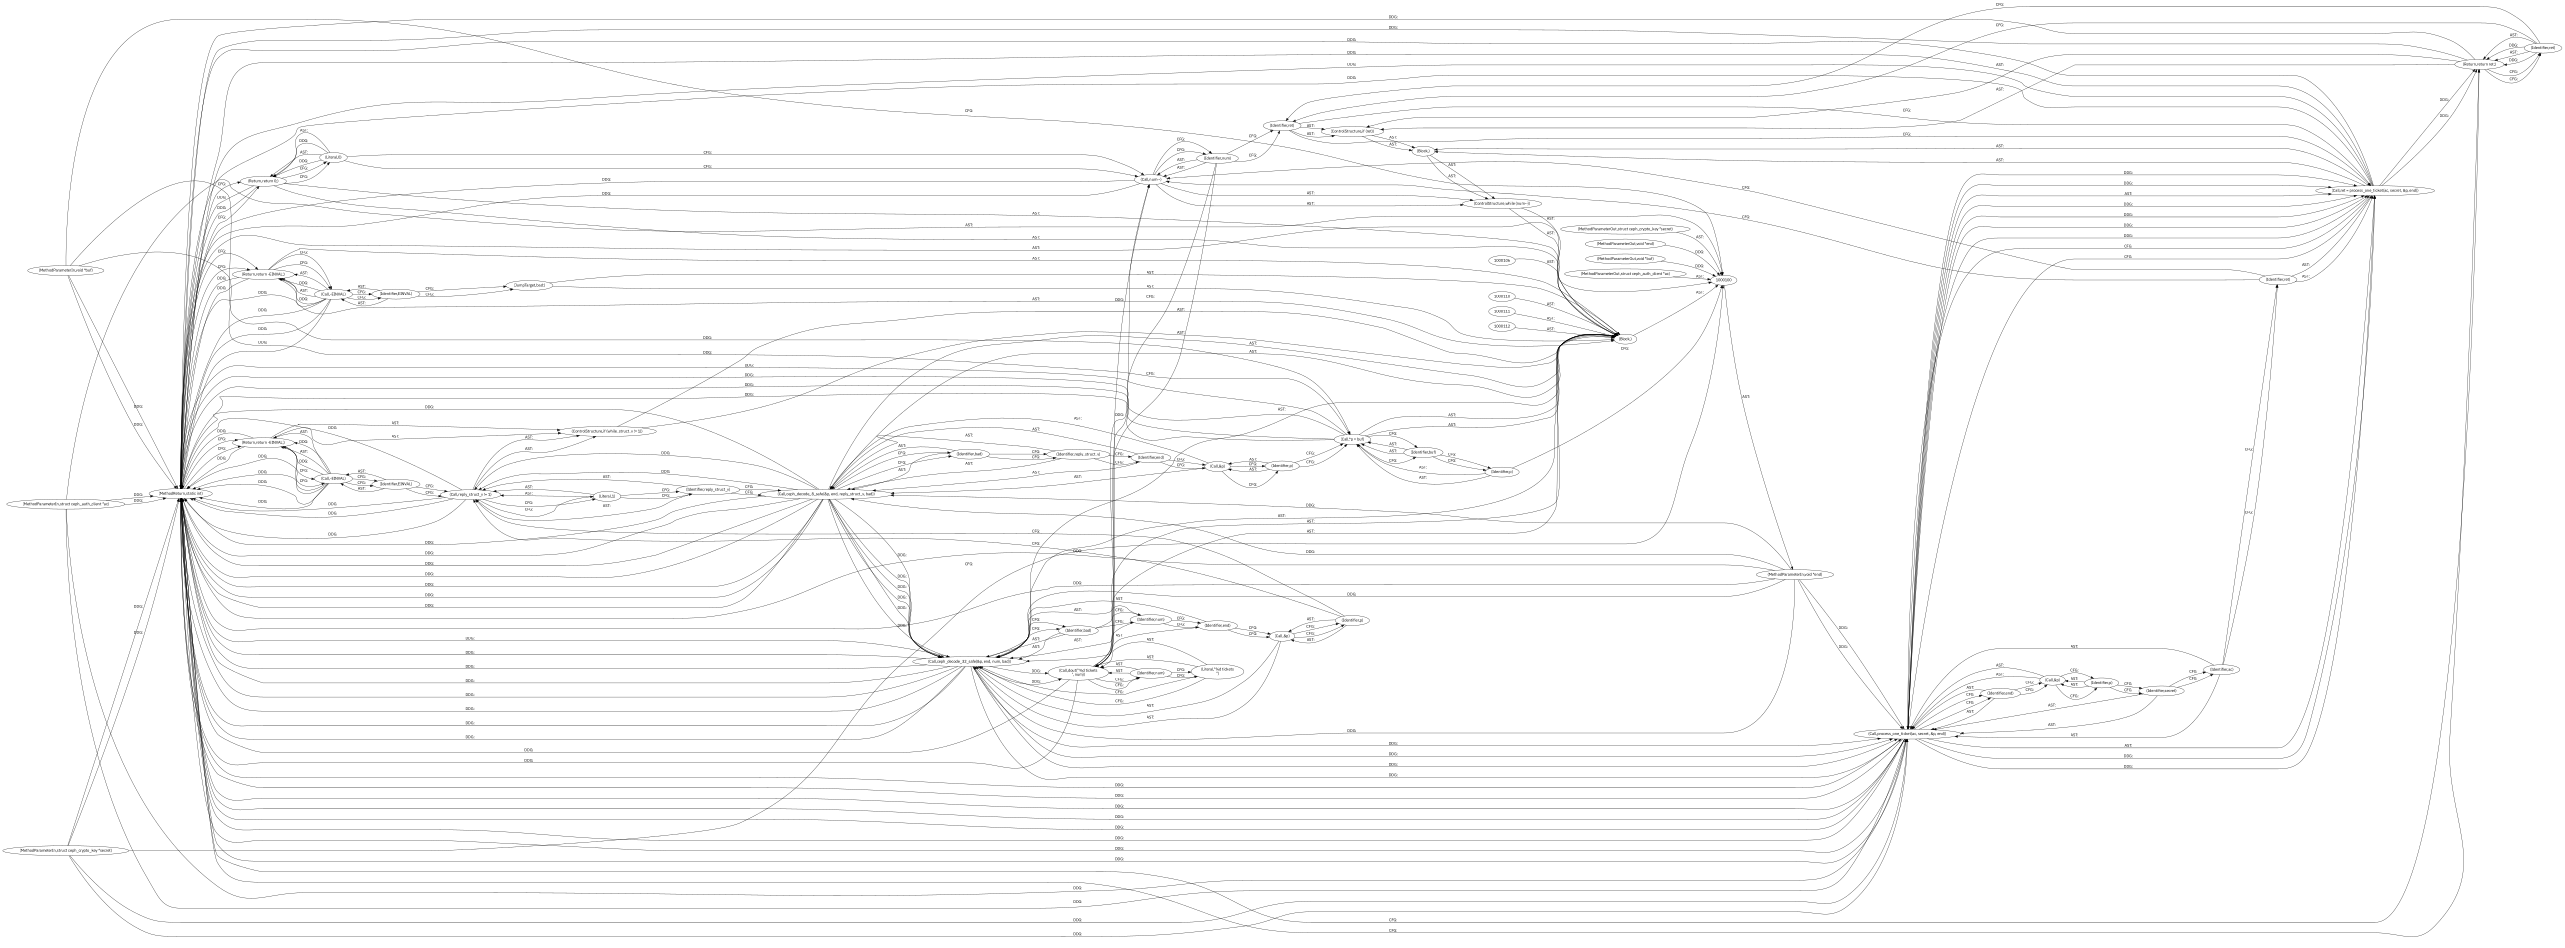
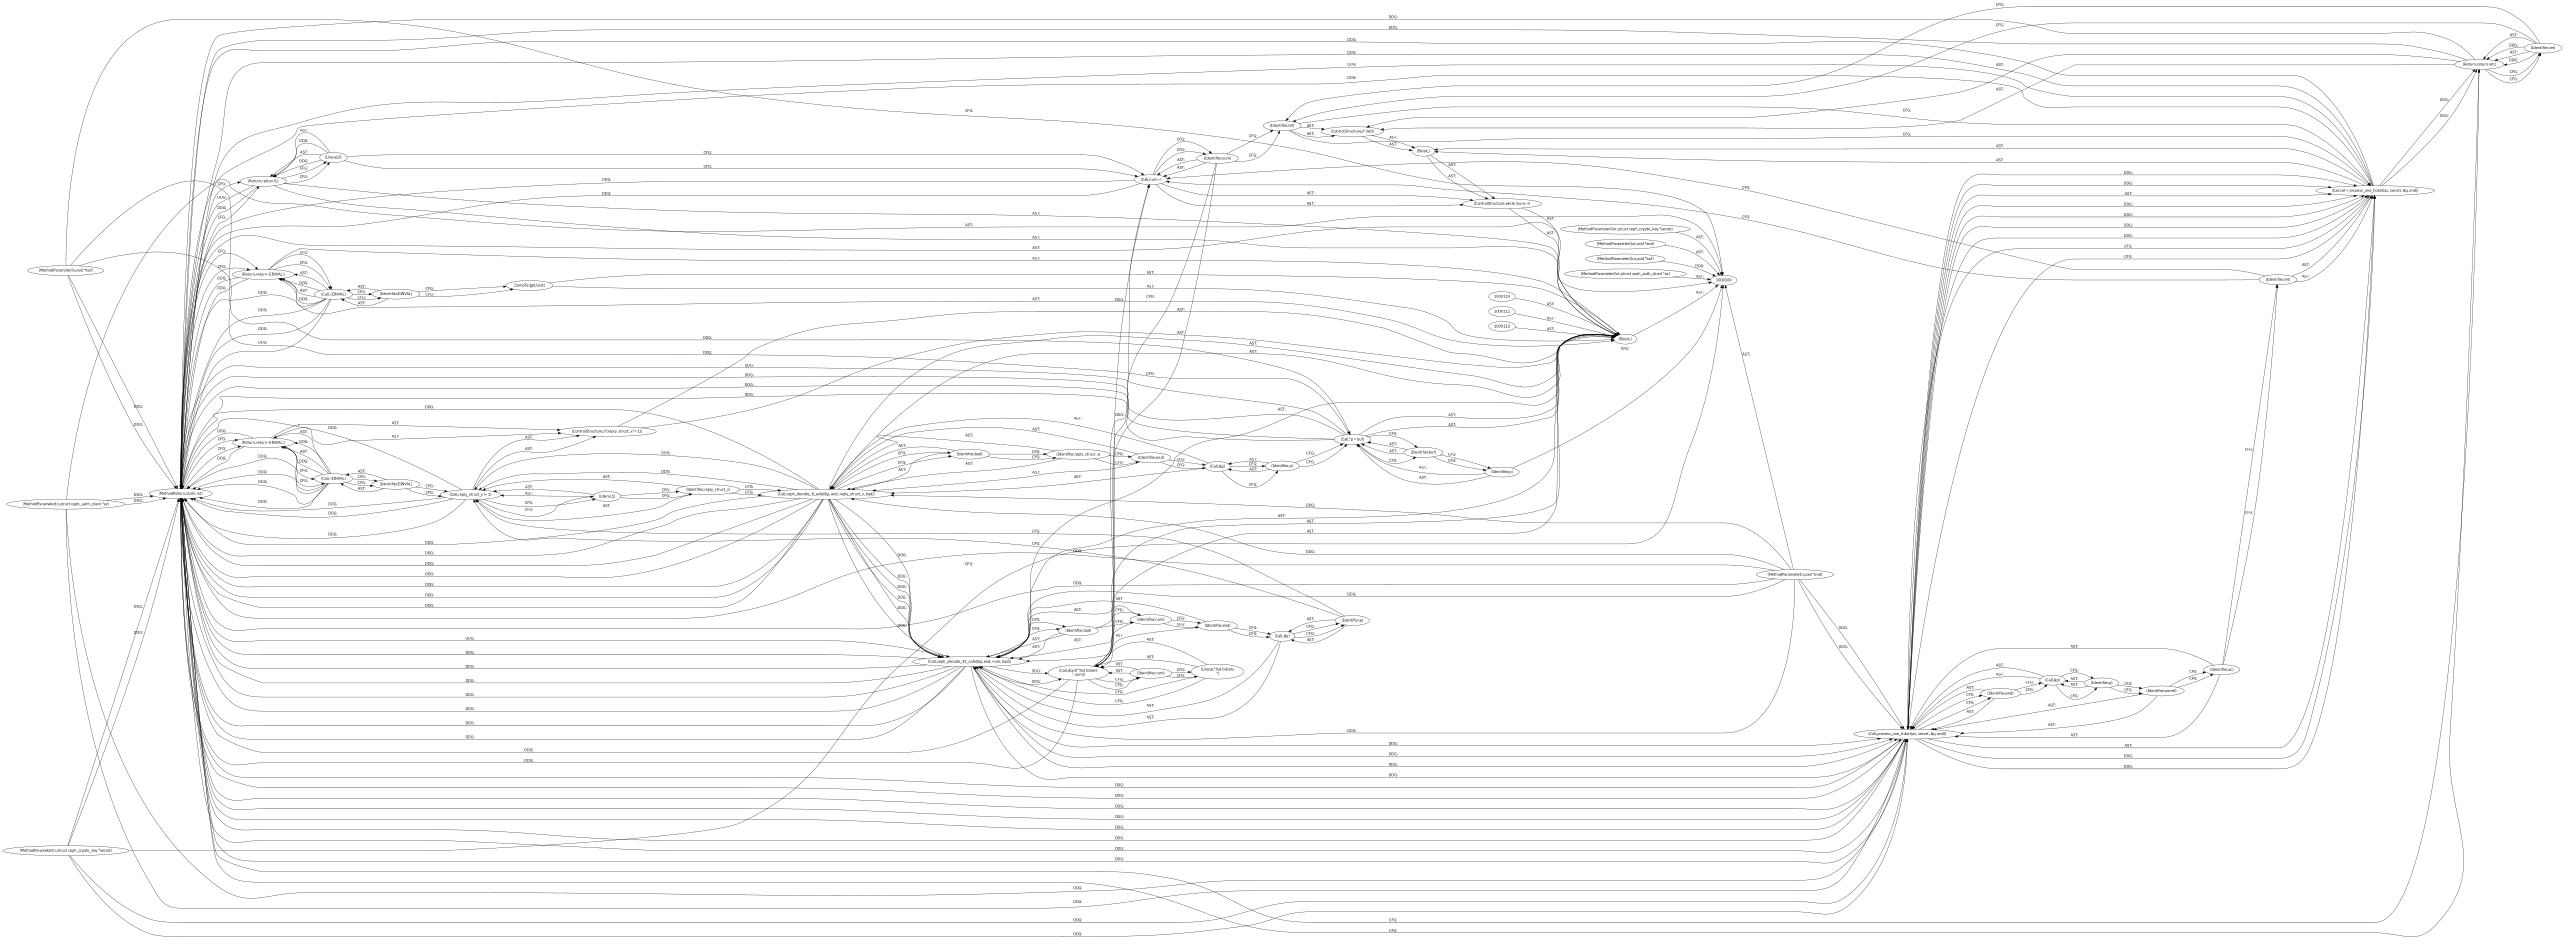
(1700, 252) -> (1700, 252)
(1502, 261) -> none
(1749, 428) -> (1760, 429)
(607, 431) -> (607, 431)
